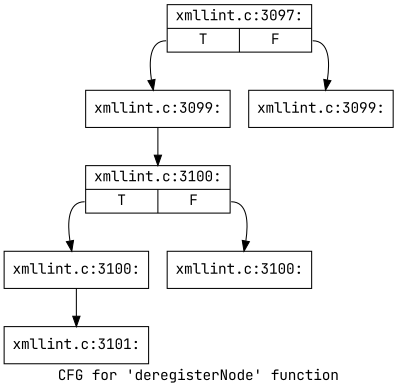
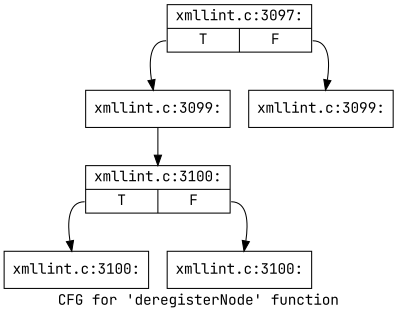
(76, 345) -> none
